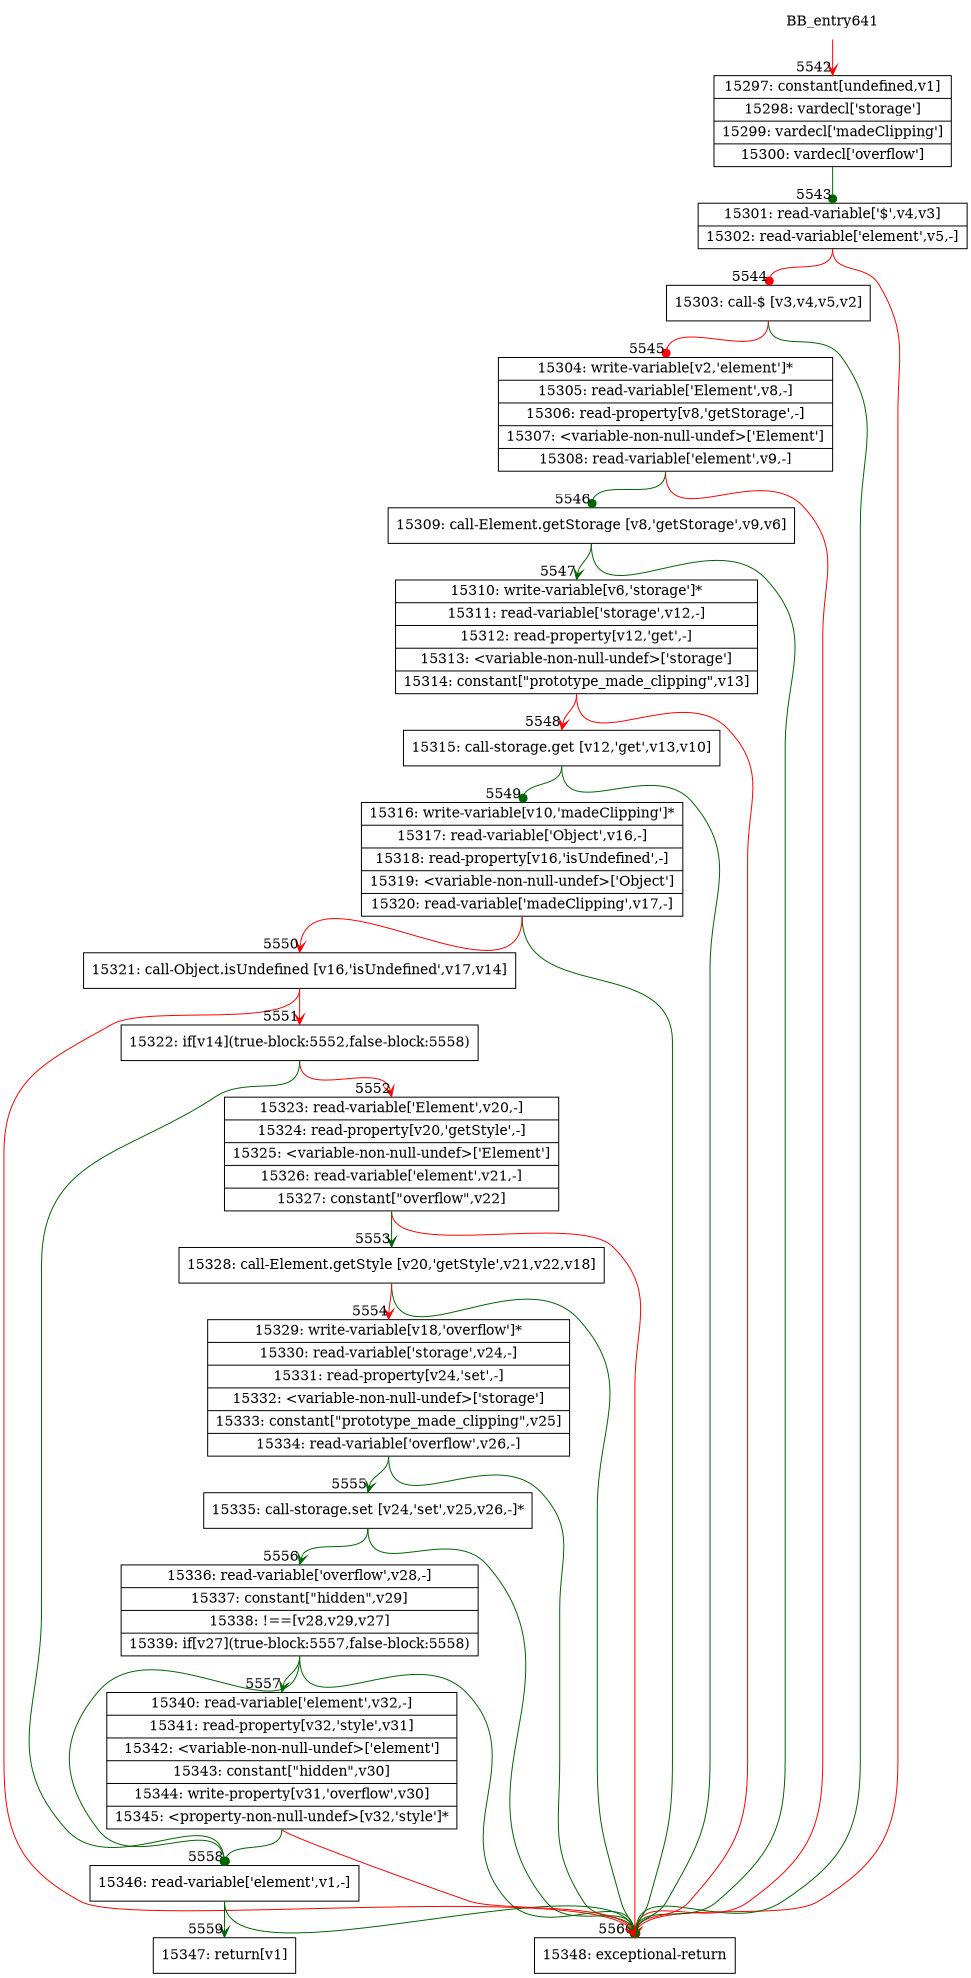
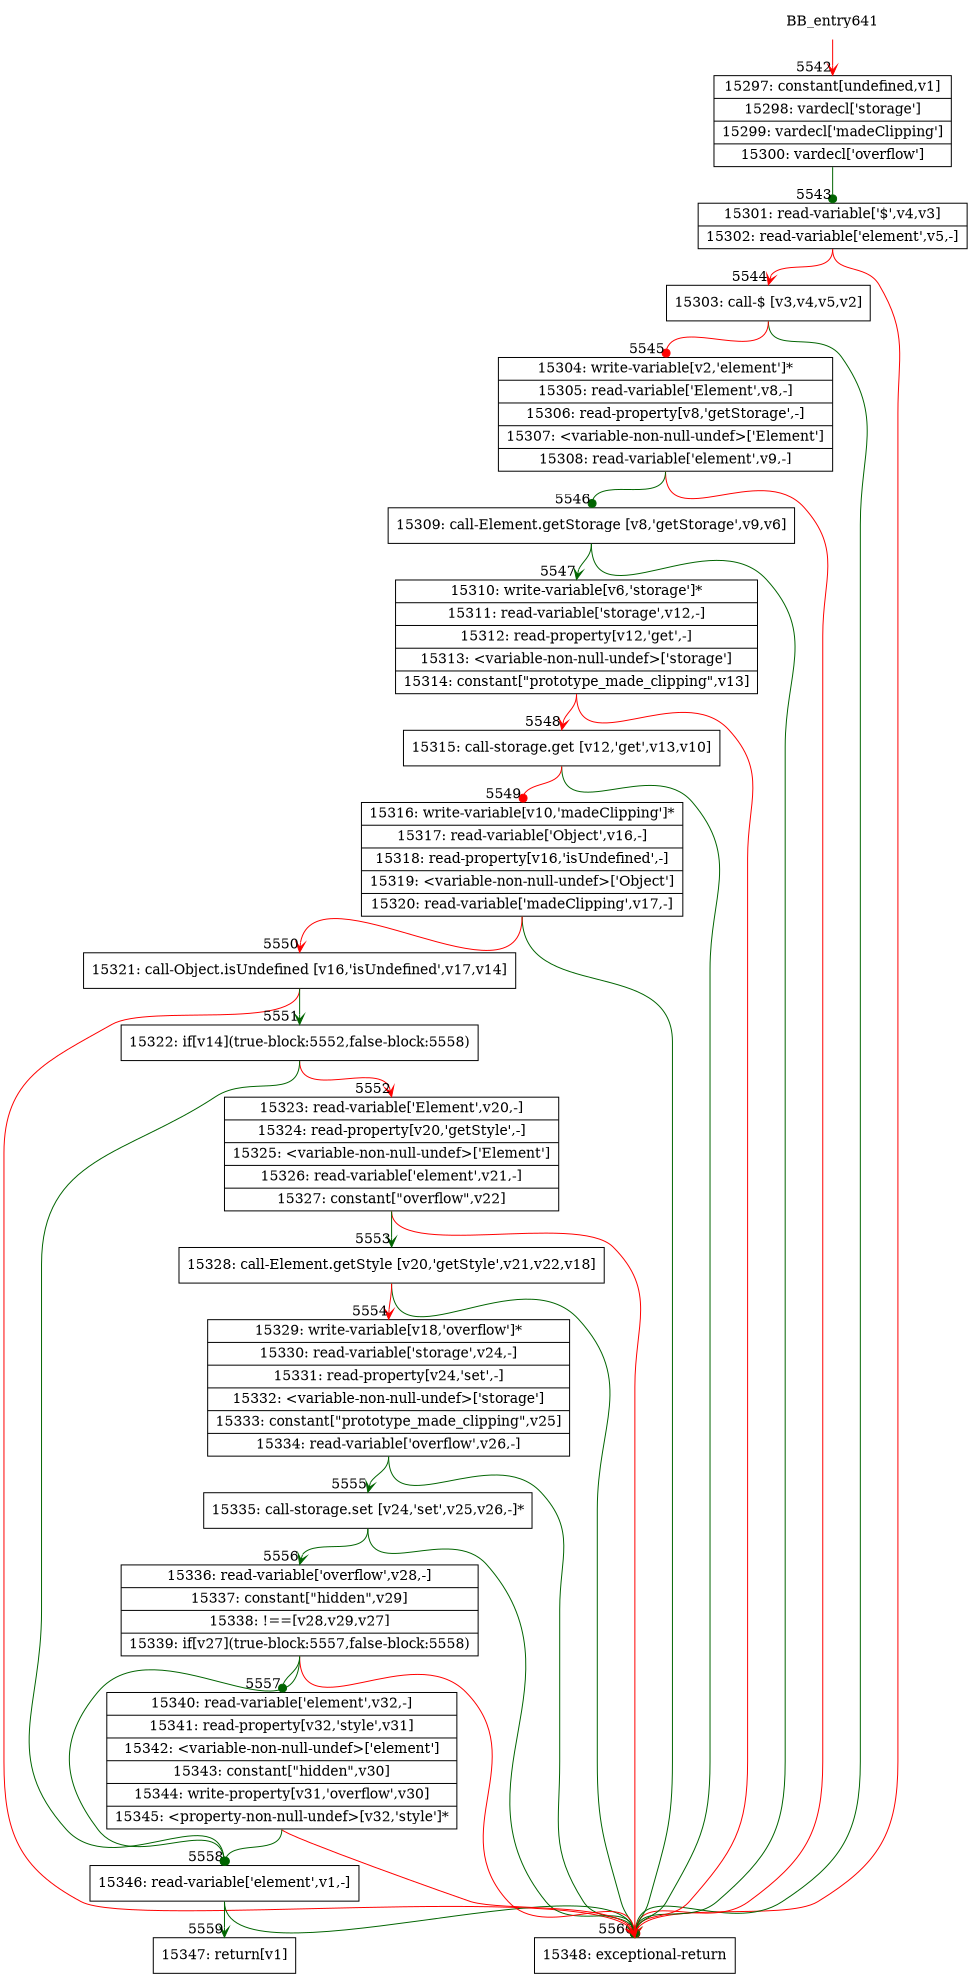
(805, 267) -> (806, 267)
(546, 783) -> (546, 783)
(300, 1002) -> (300, 1002)
(294, 1671) -> (288, 1677)
(492, 1770) -> (492, 1770)
